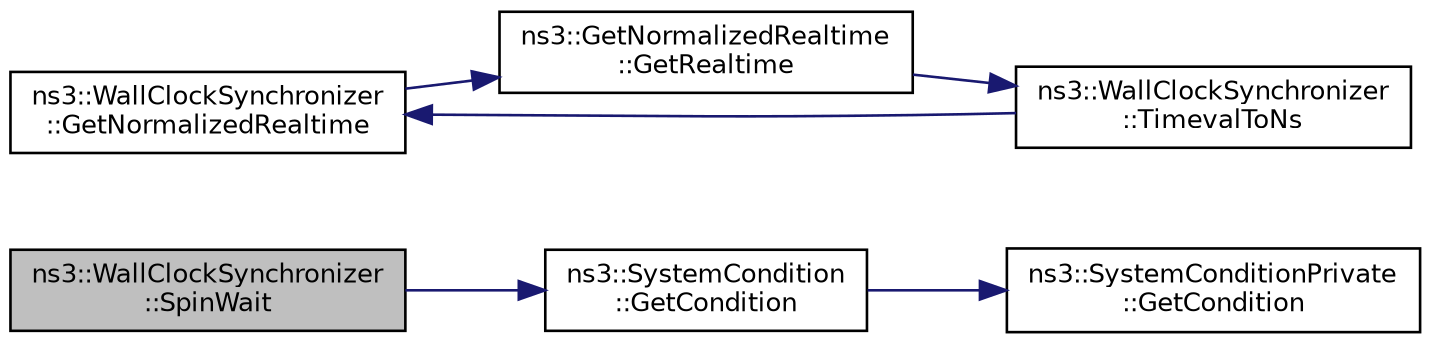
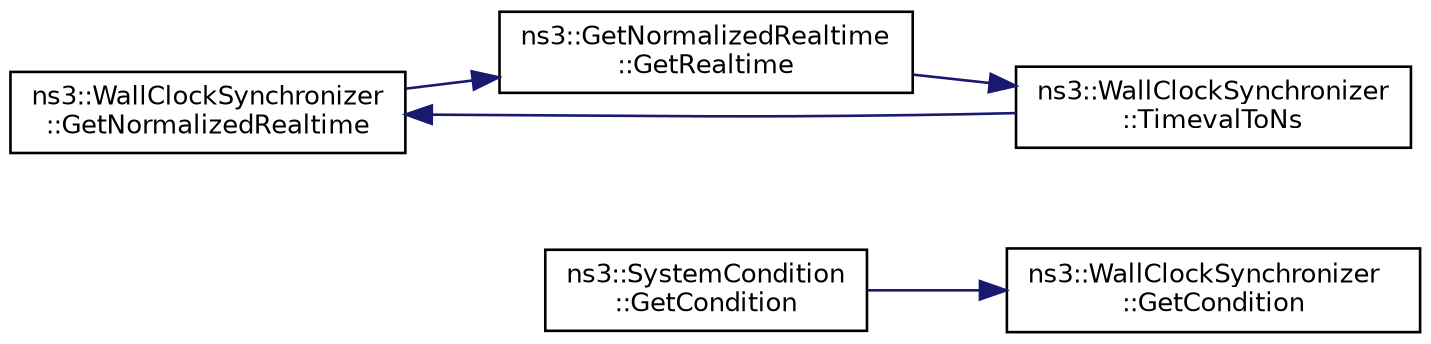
(208, 290) -> none
(1213, 290) -> (1213, 290)
